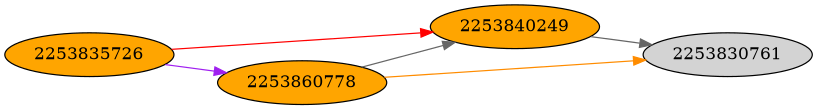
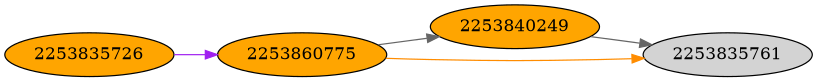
(296, 41) -> none
(728, 55) -> (728, 55)
(302, 83) -> (302, 55)
